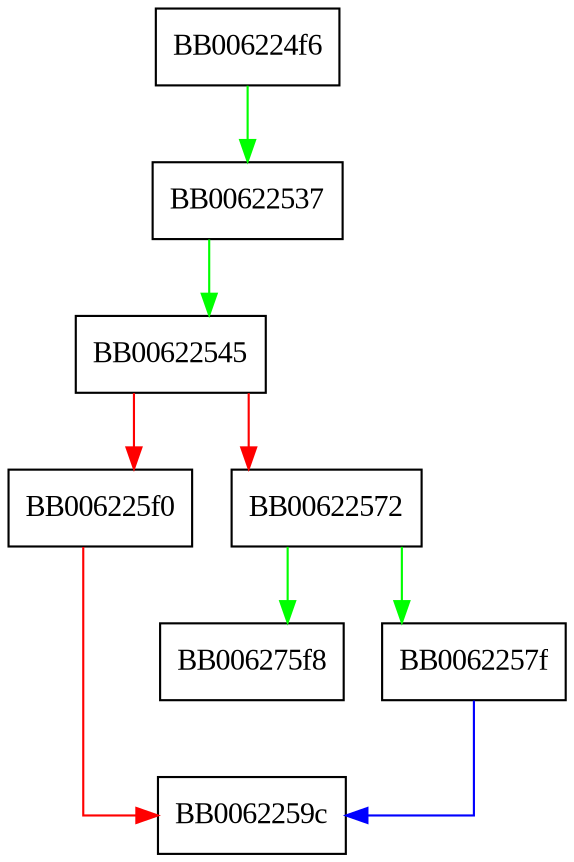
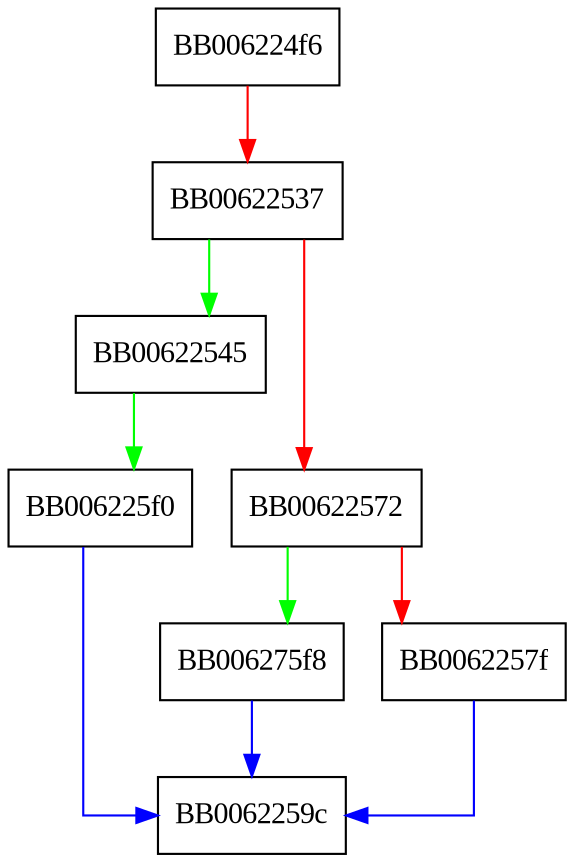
(248, 113) -> (248, 113)
(134, 420) -> (134, 420)
(249, 420) -> (304, 344)
(402, 574) -> (402, 574)
(83, 708) -> (83, 708)
none -> (252, 728)
